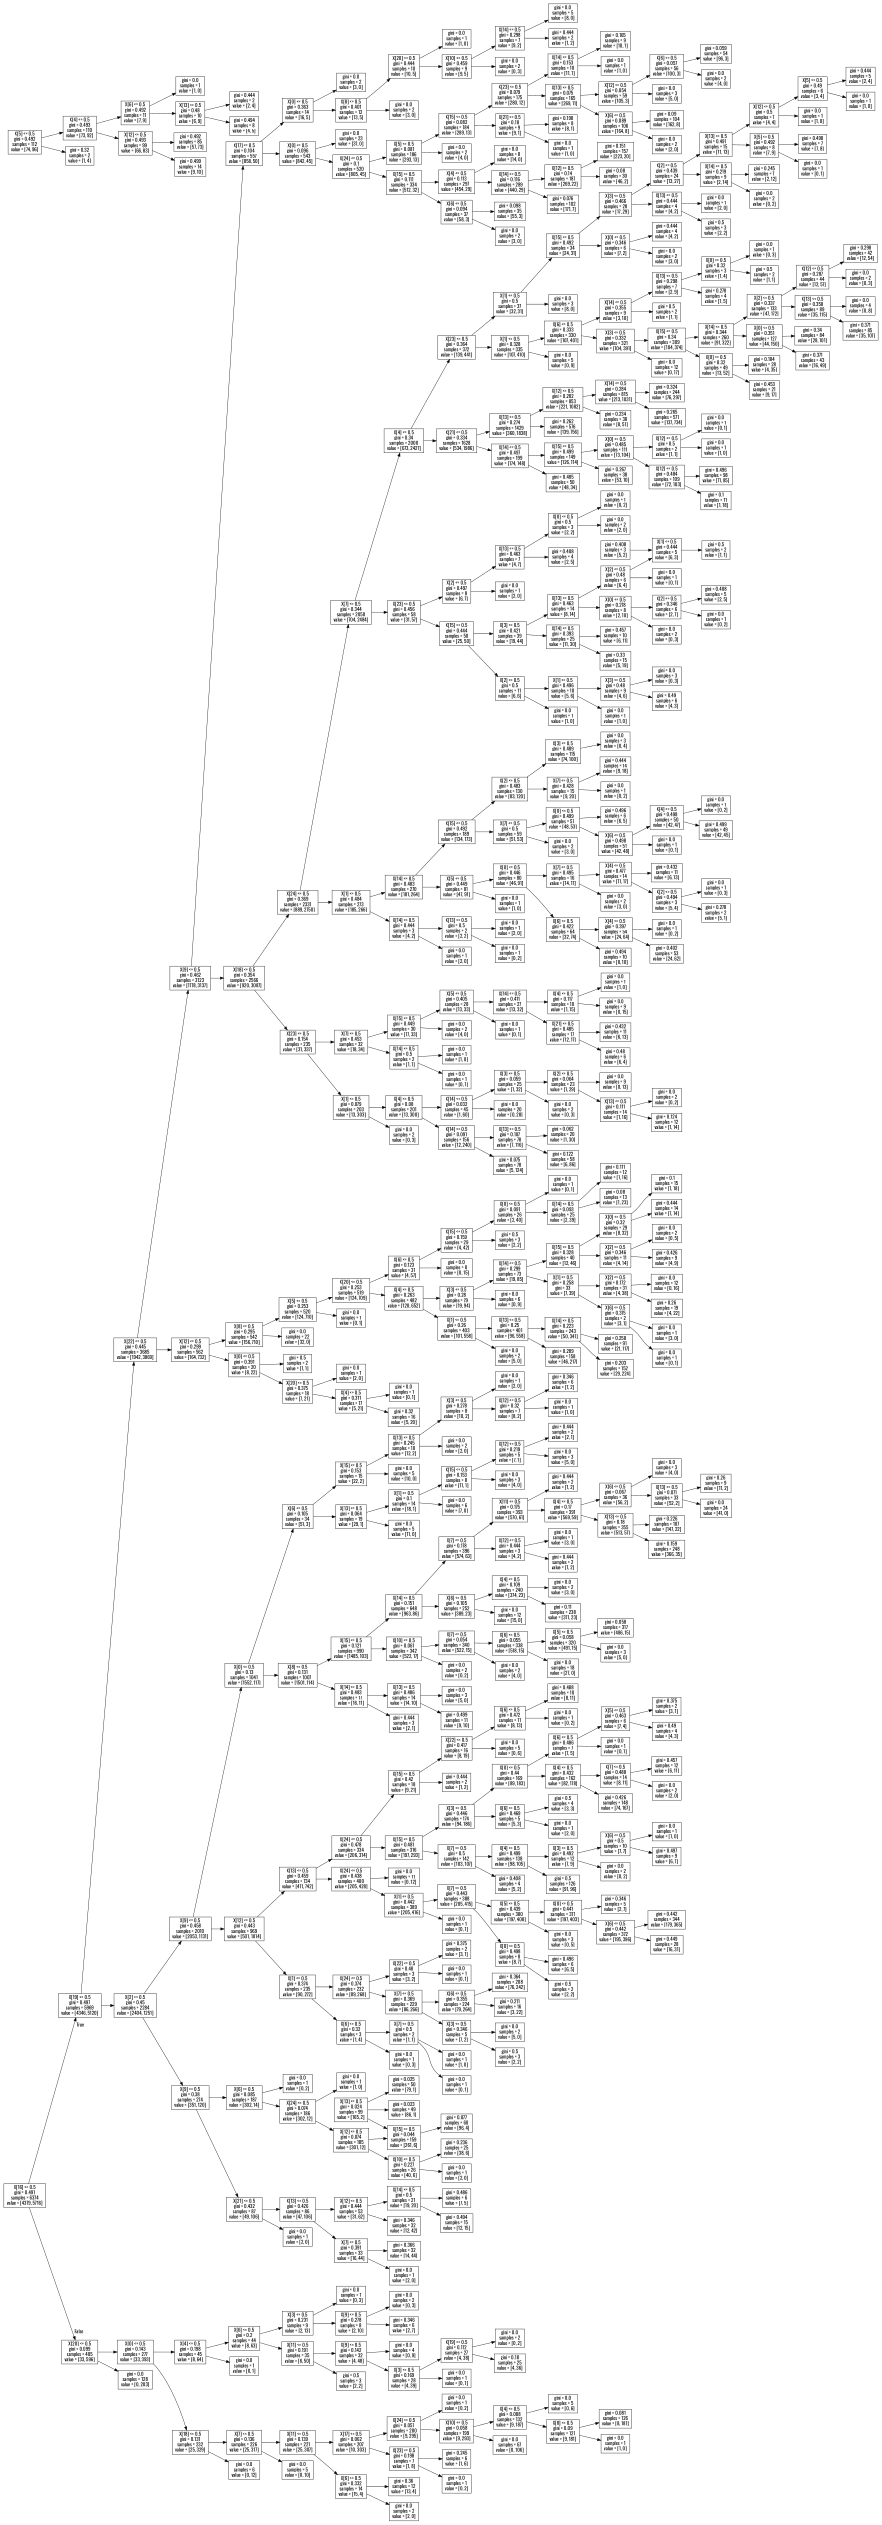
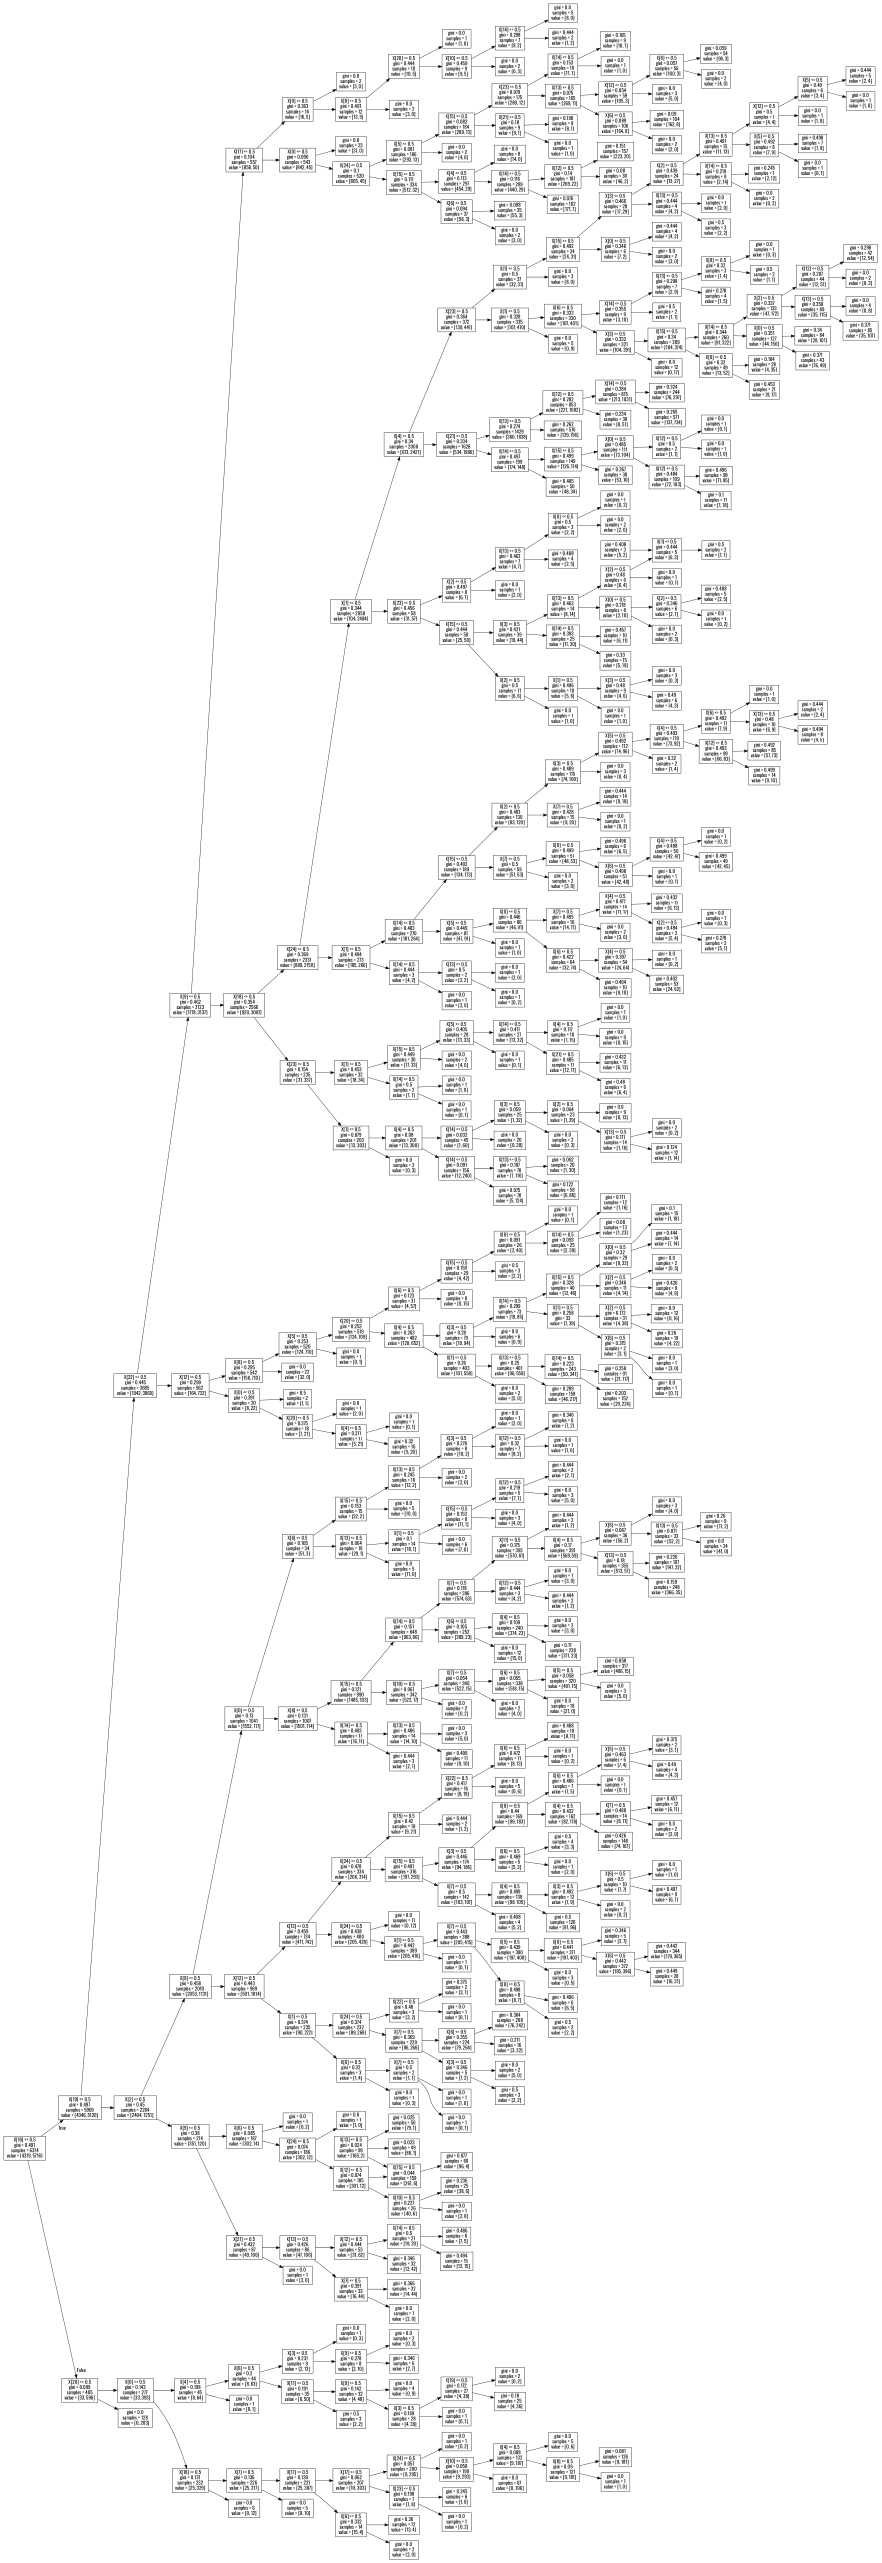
none -> (588, 759)
